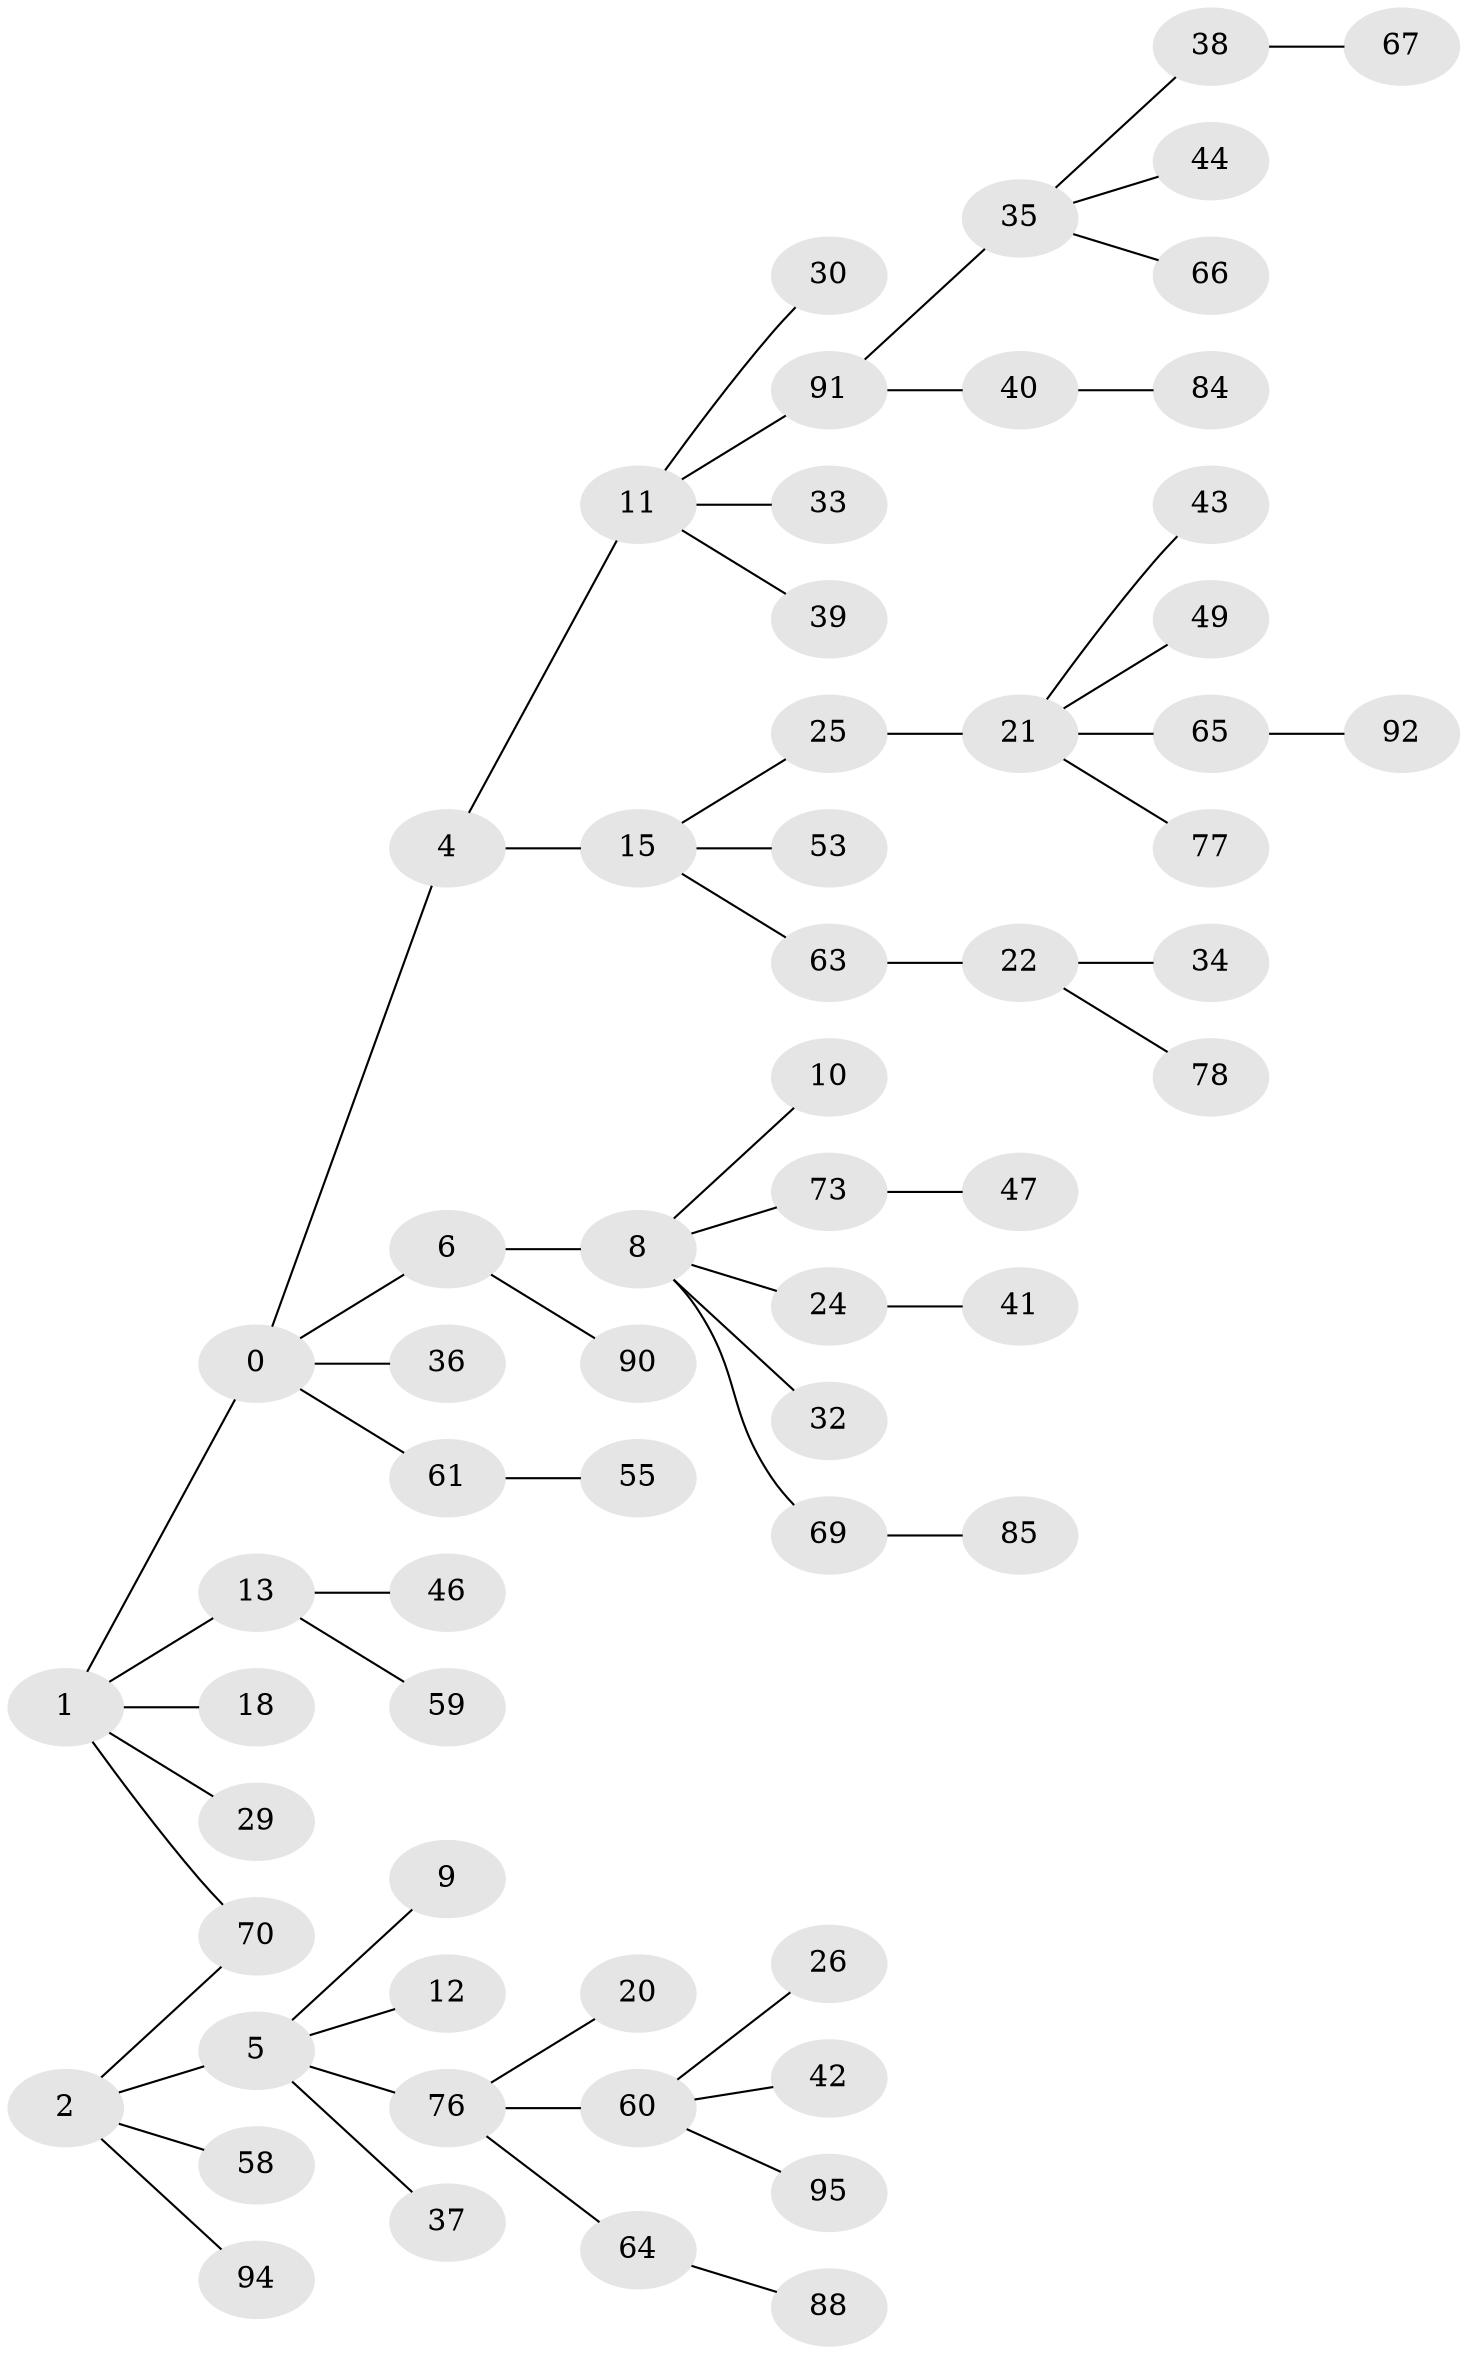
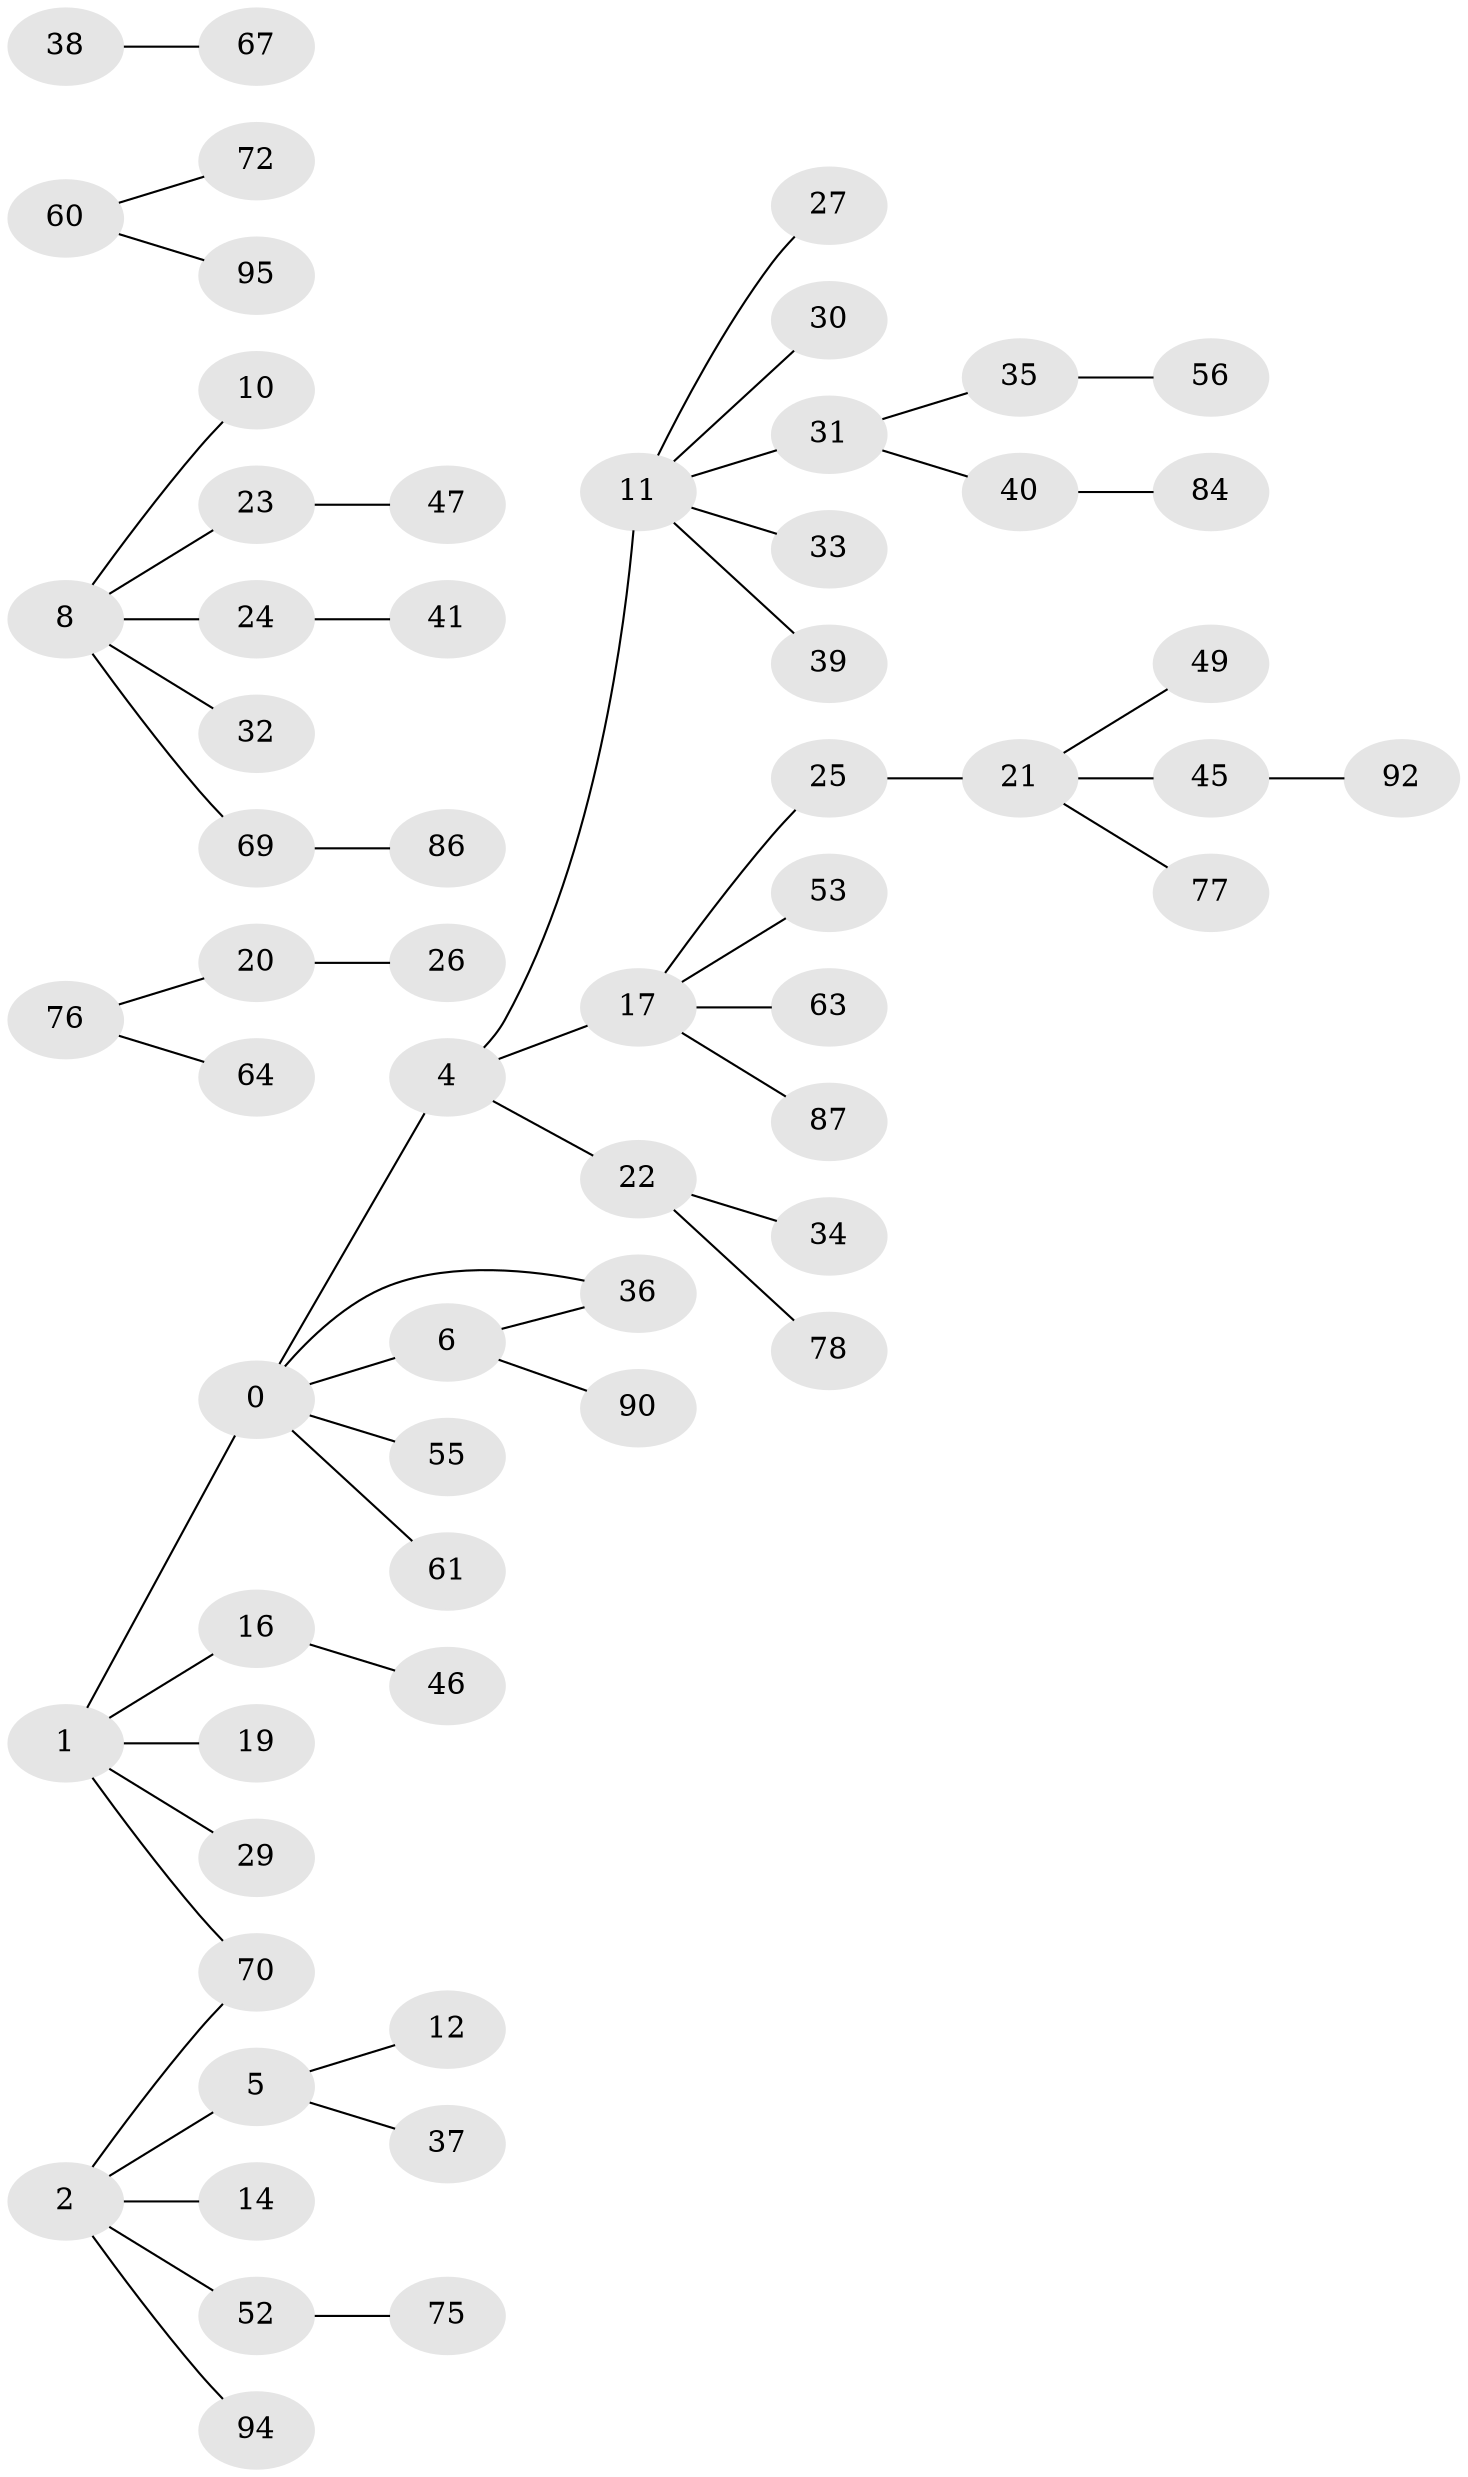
(1116, 132) -> none
(1211, 161) -> none
none -> (829, 206)
(1211, 276) -> (1211, 378)
(829, 390) -> (829, 435)
(1211, 505) -> none
(1211, 734) -> (1211, 778)
(638, 848) -> (638, 1007)
(925, 963) -> (543, 1128)
none -> (829, 1122)
(829, 1192) -> (257, 505)
(543, 1249) -> (543, 1318)
(543, 1478) -> (352, 1428)
(1020, 1535) -> (447, 848)
(257, 1593) -> (257, 1629)
(257, 1707) -> (257, 1743)
(447, 1707) -> none
(447, 1879) -> none
(734, 2036) -> (352, 963)
(829, 2078) -> (257, 161)
(352, 2080) -> none
(543, 2108) -> none
(257, 2165) -> (257, 2316)
none -> (257, 2201)
(829, 2307) -> none
none -> (447, 2316)
